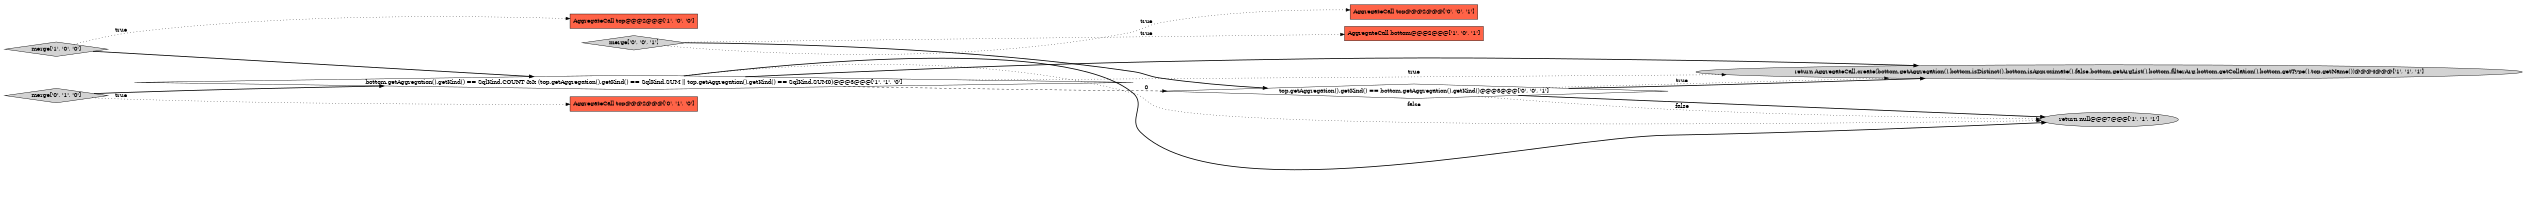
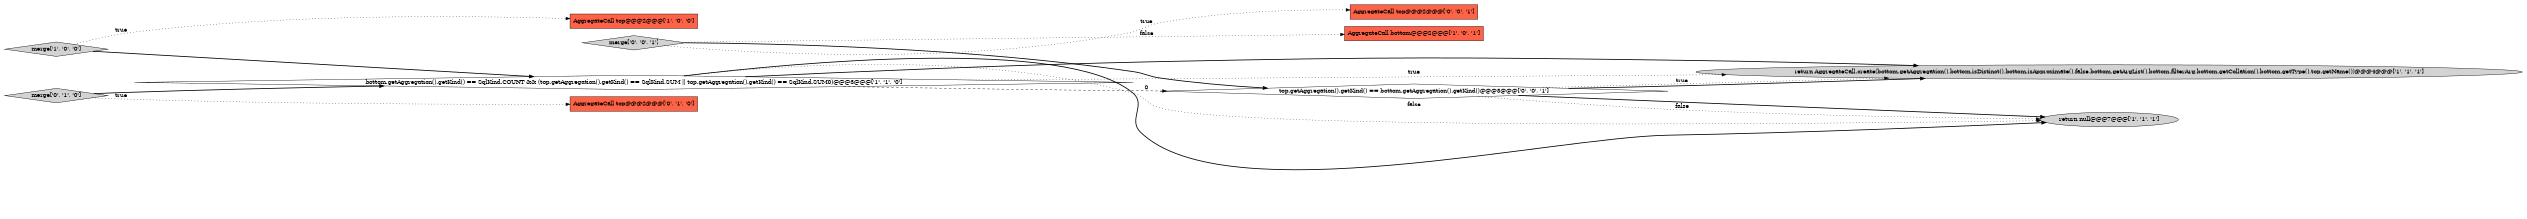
(1147, 34) -> (1147, 34)
